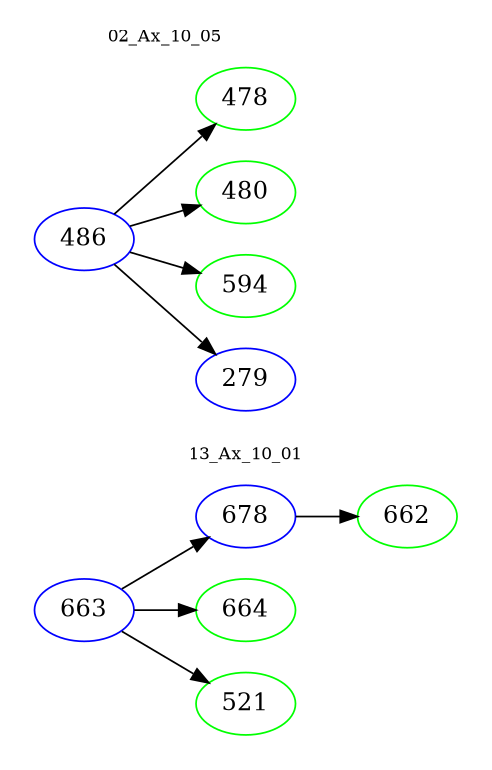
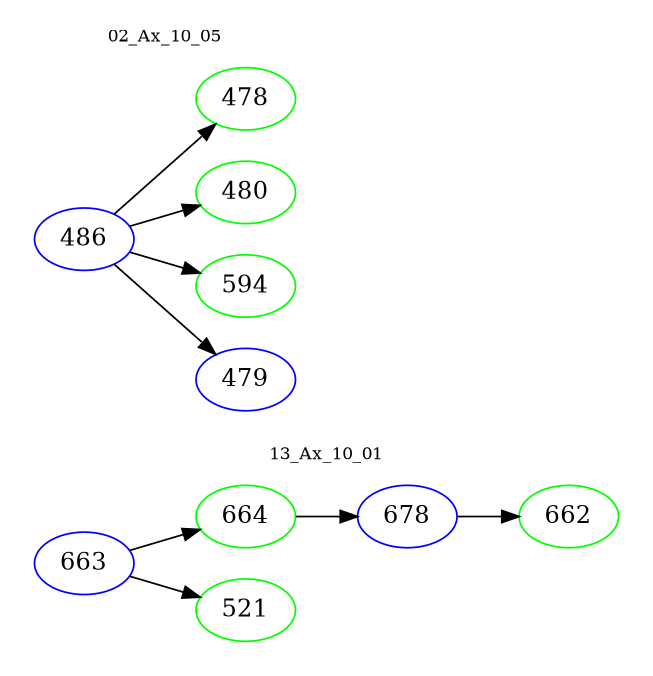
(246, 380) -> (246, 380)
(158, 568) -> (318, 517)
